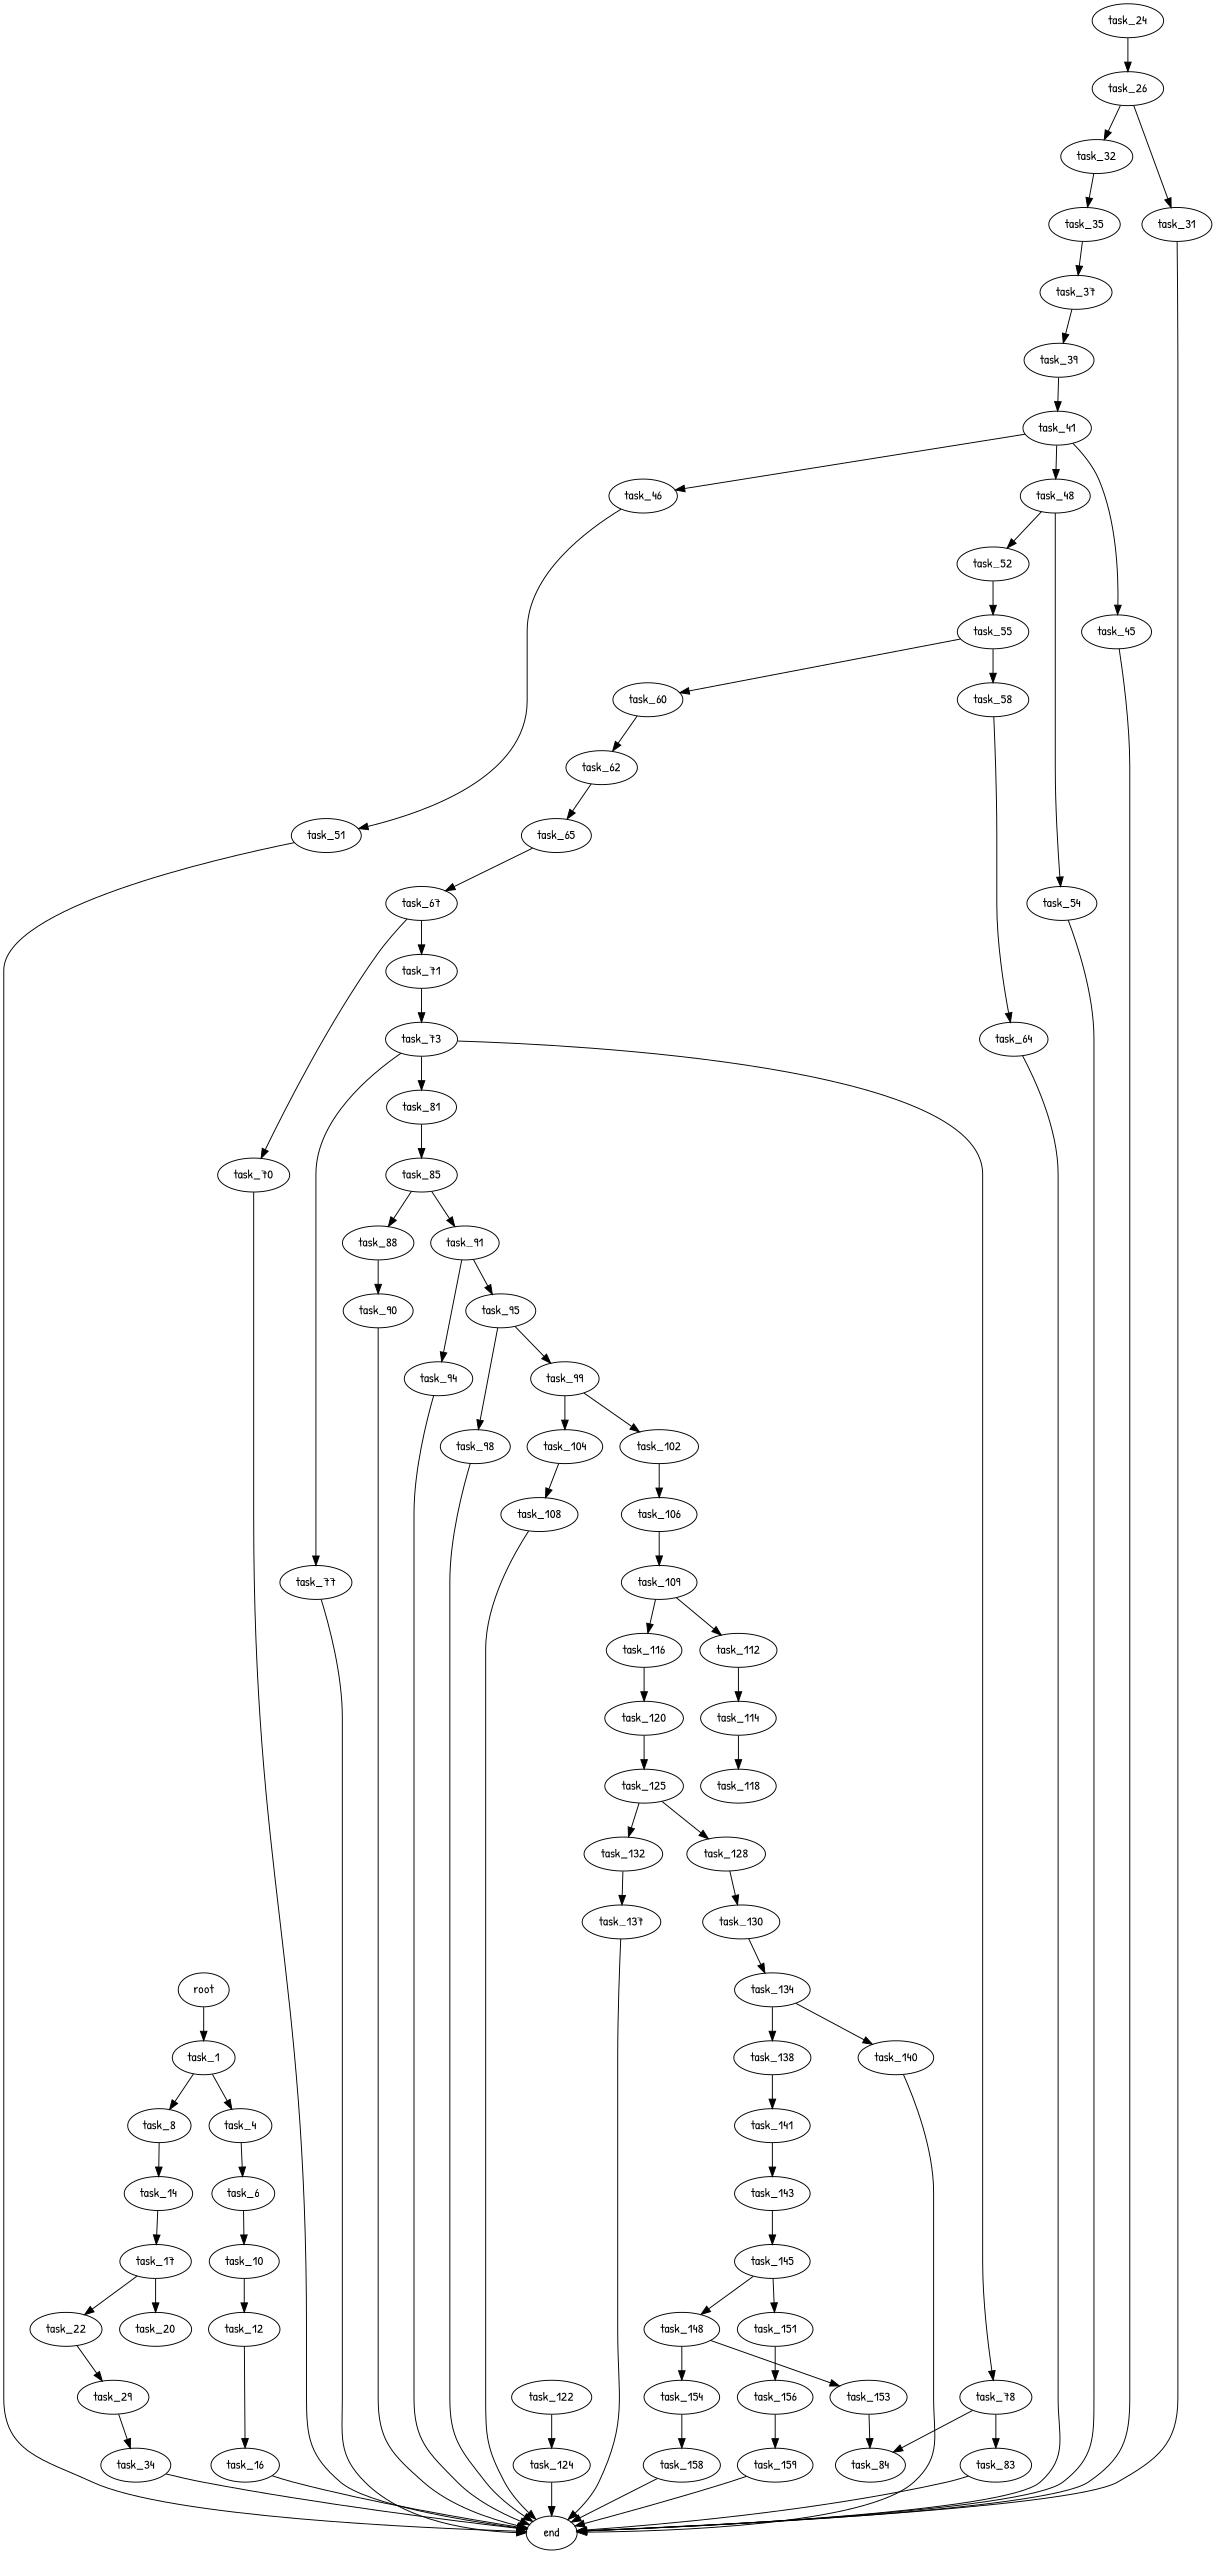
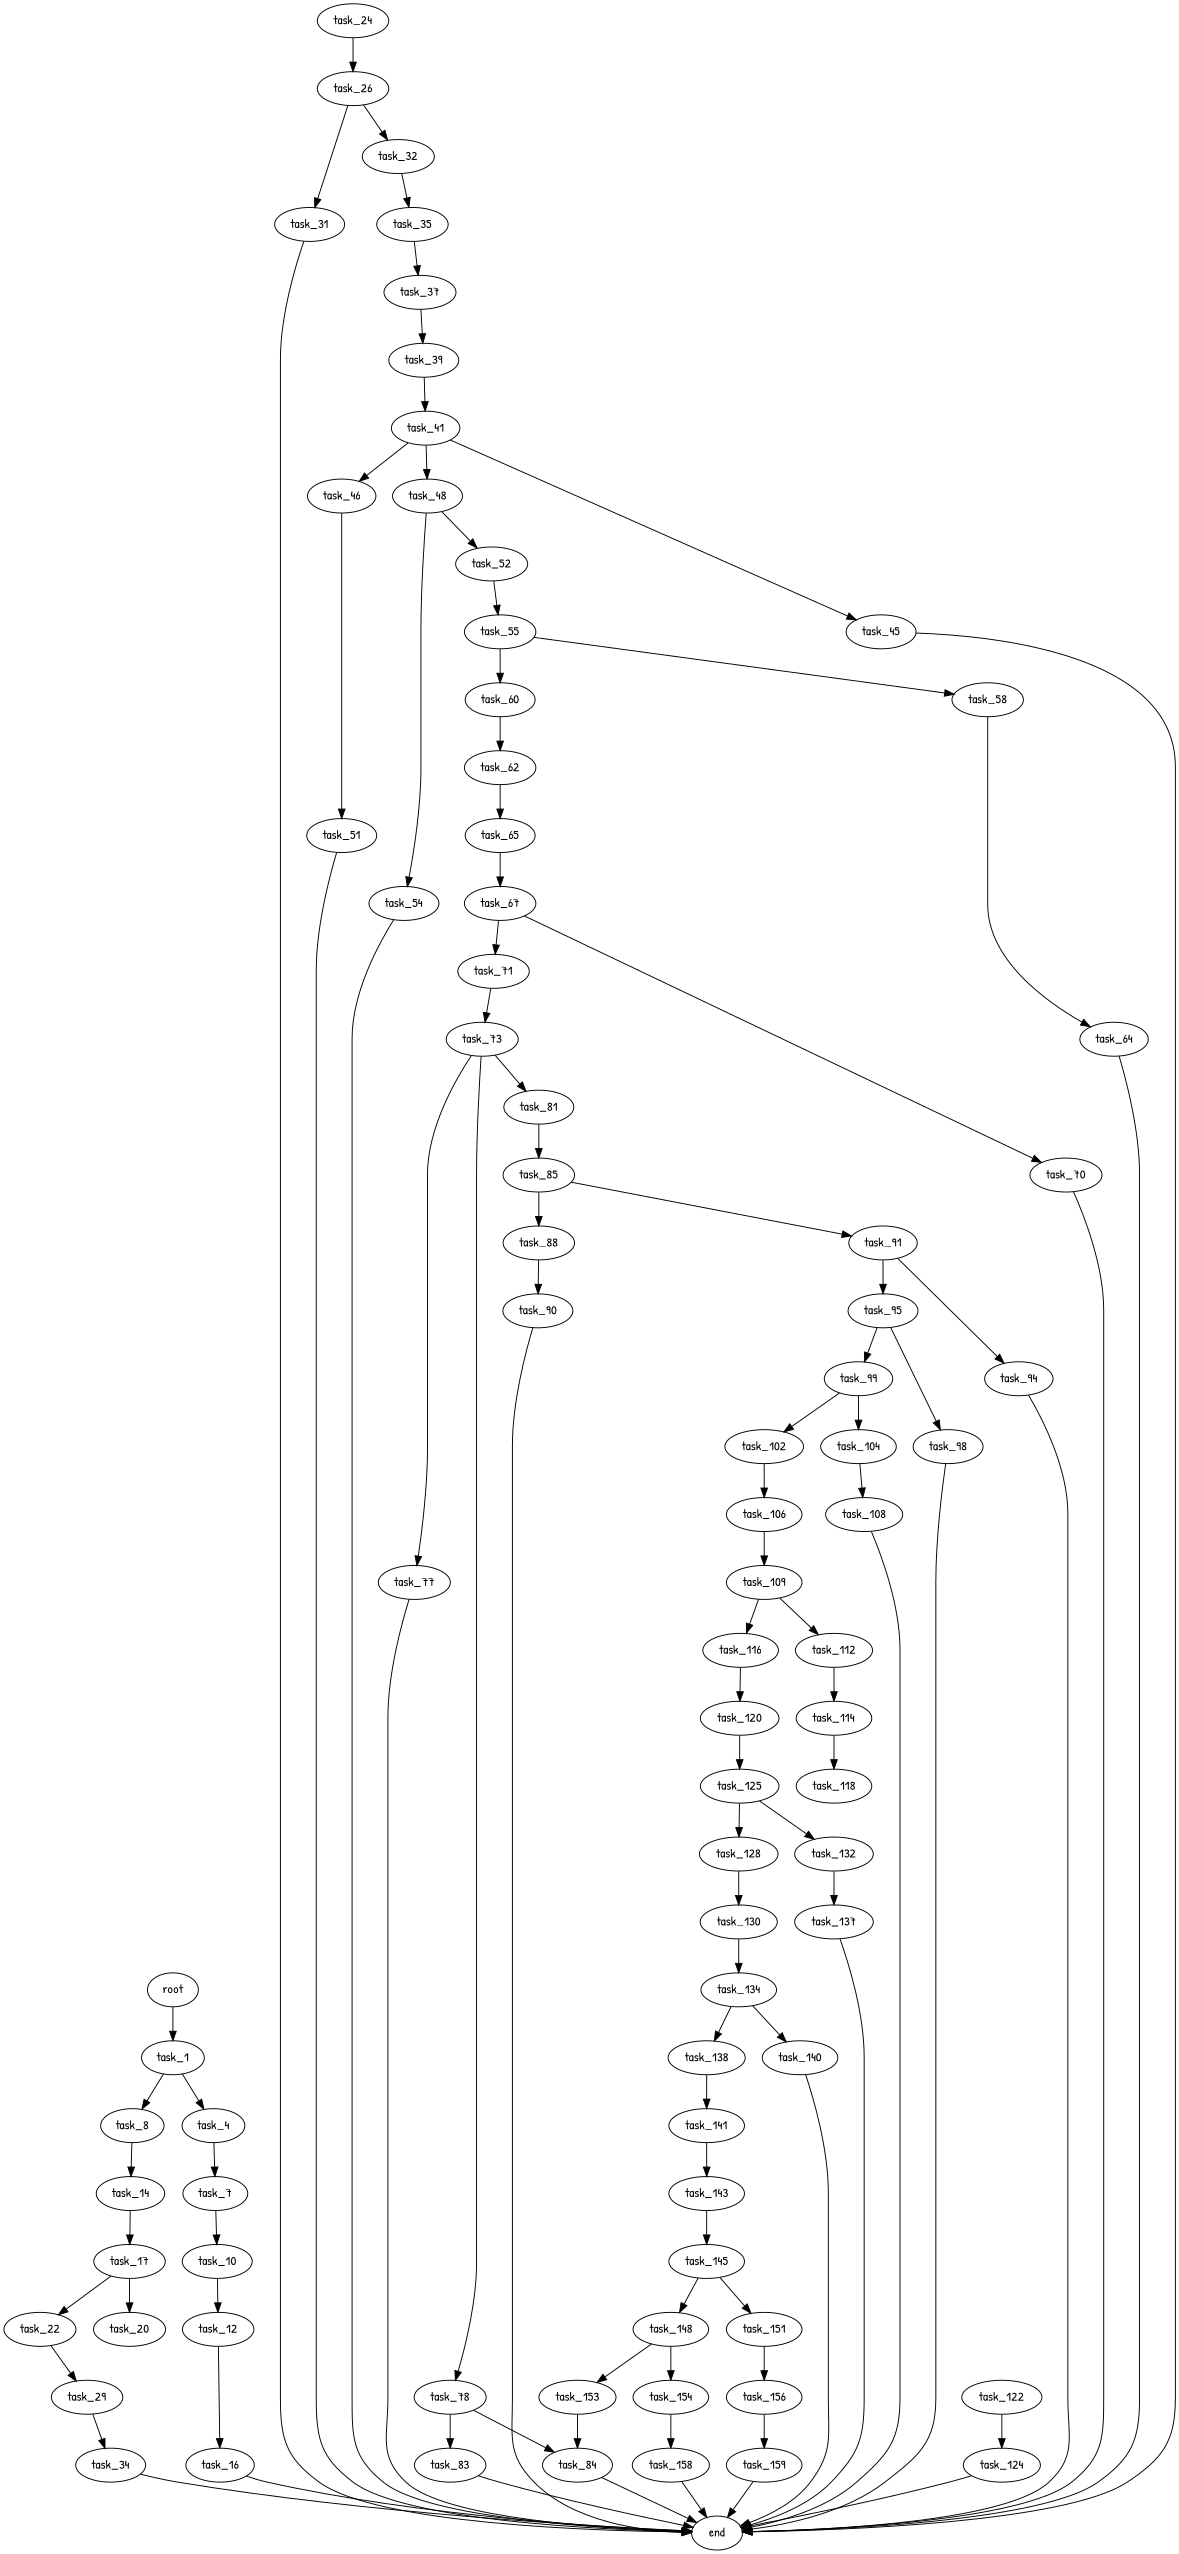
(243, 2194) -> (215, 2194)
none -> (645, 2498)
